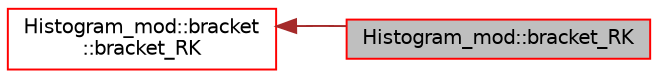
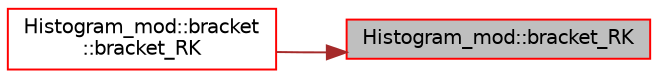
(321, 26) -> (302, 52)
